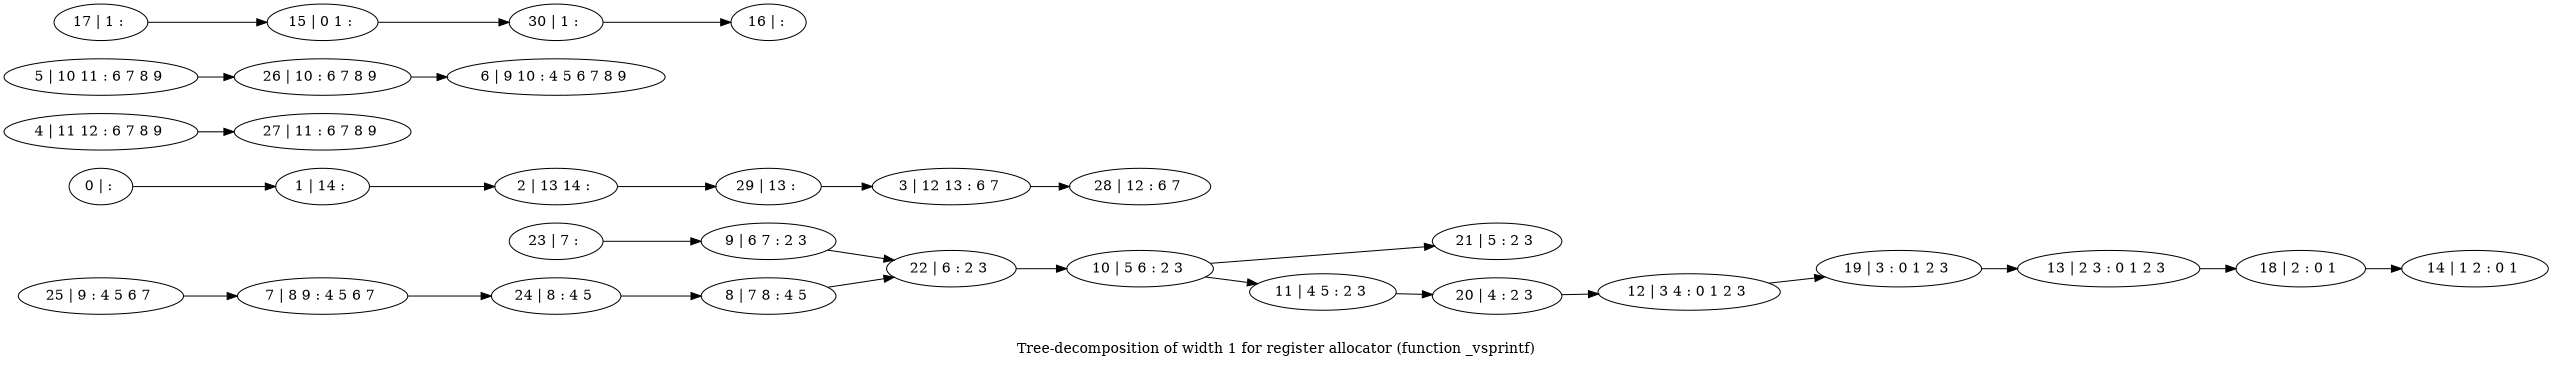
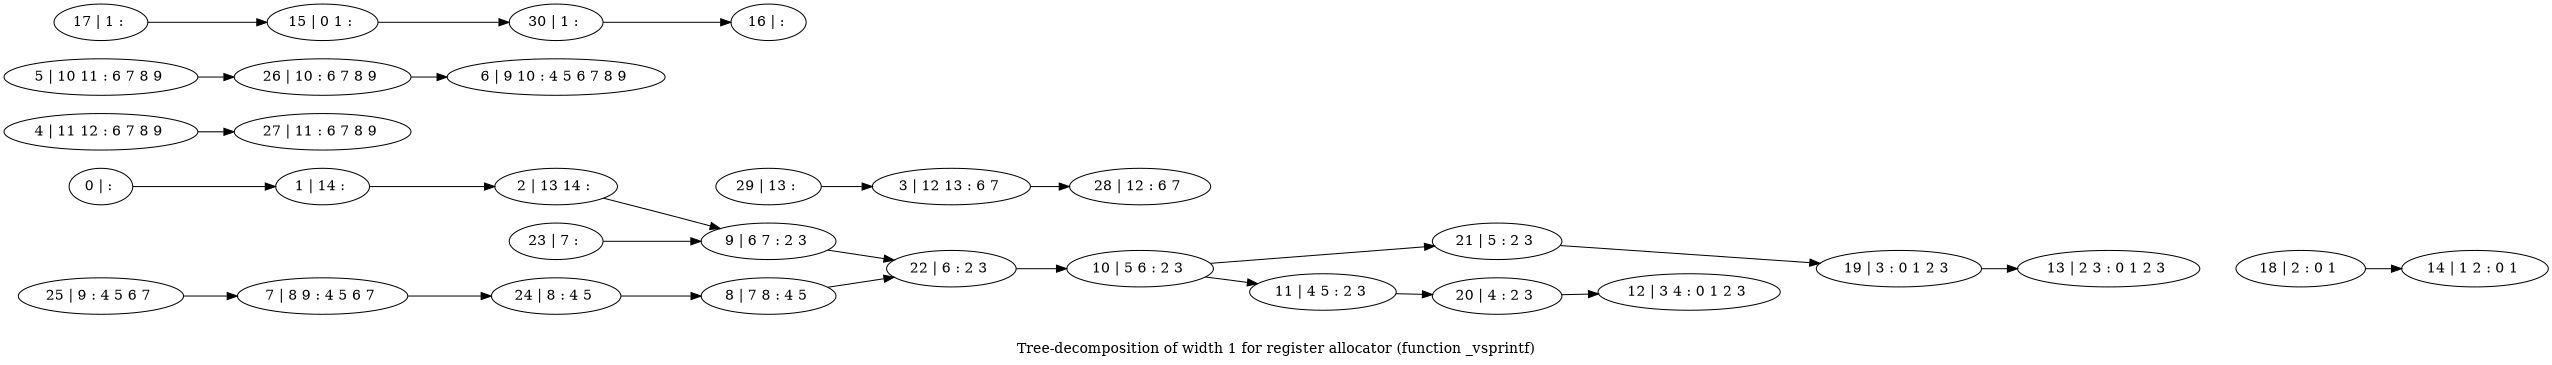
(661, 187) -> (657, 212)
(2213, 269) -> none
(1792, 281) -> (1685, 254)
